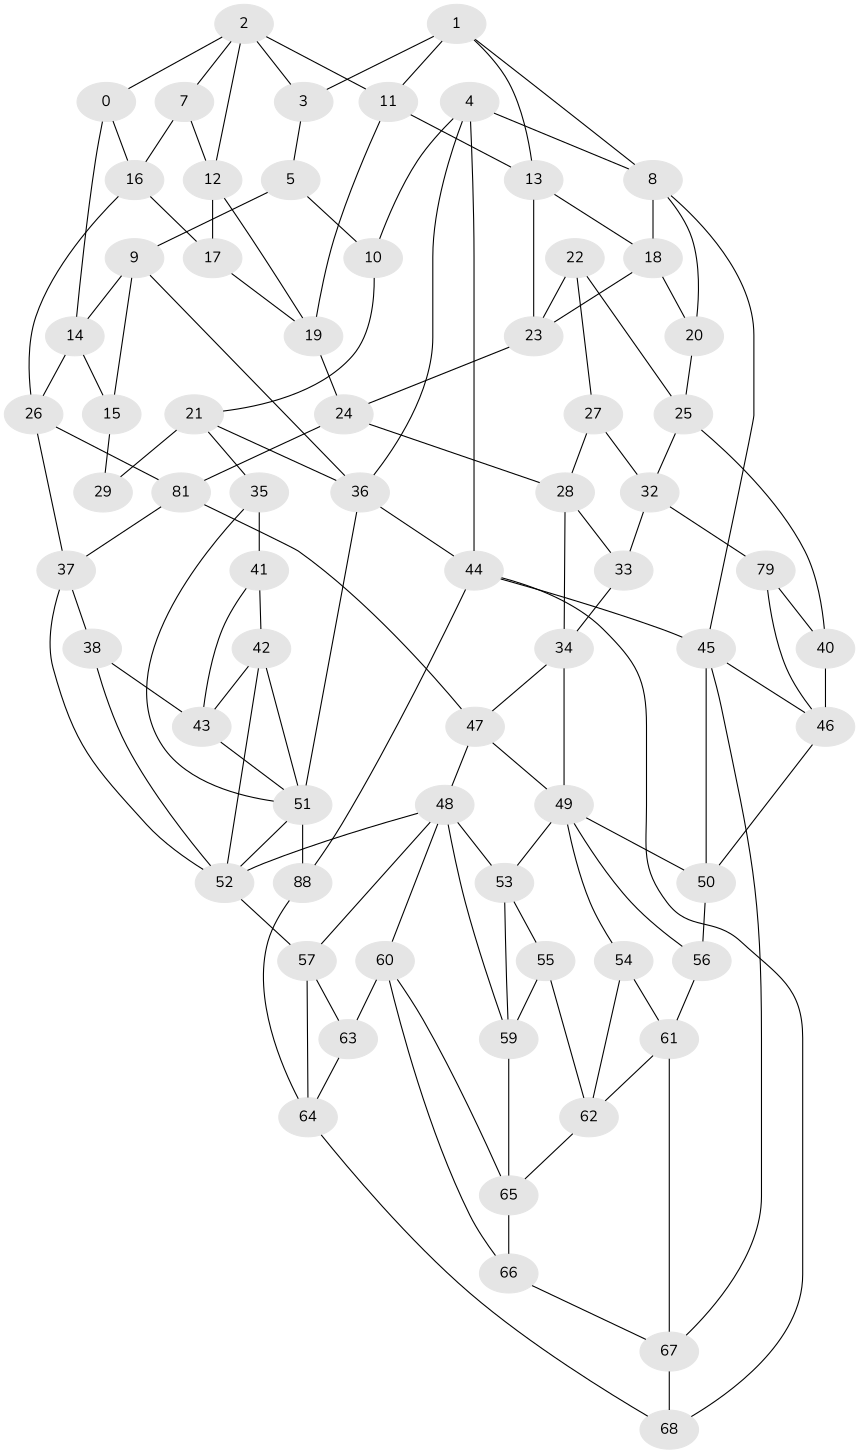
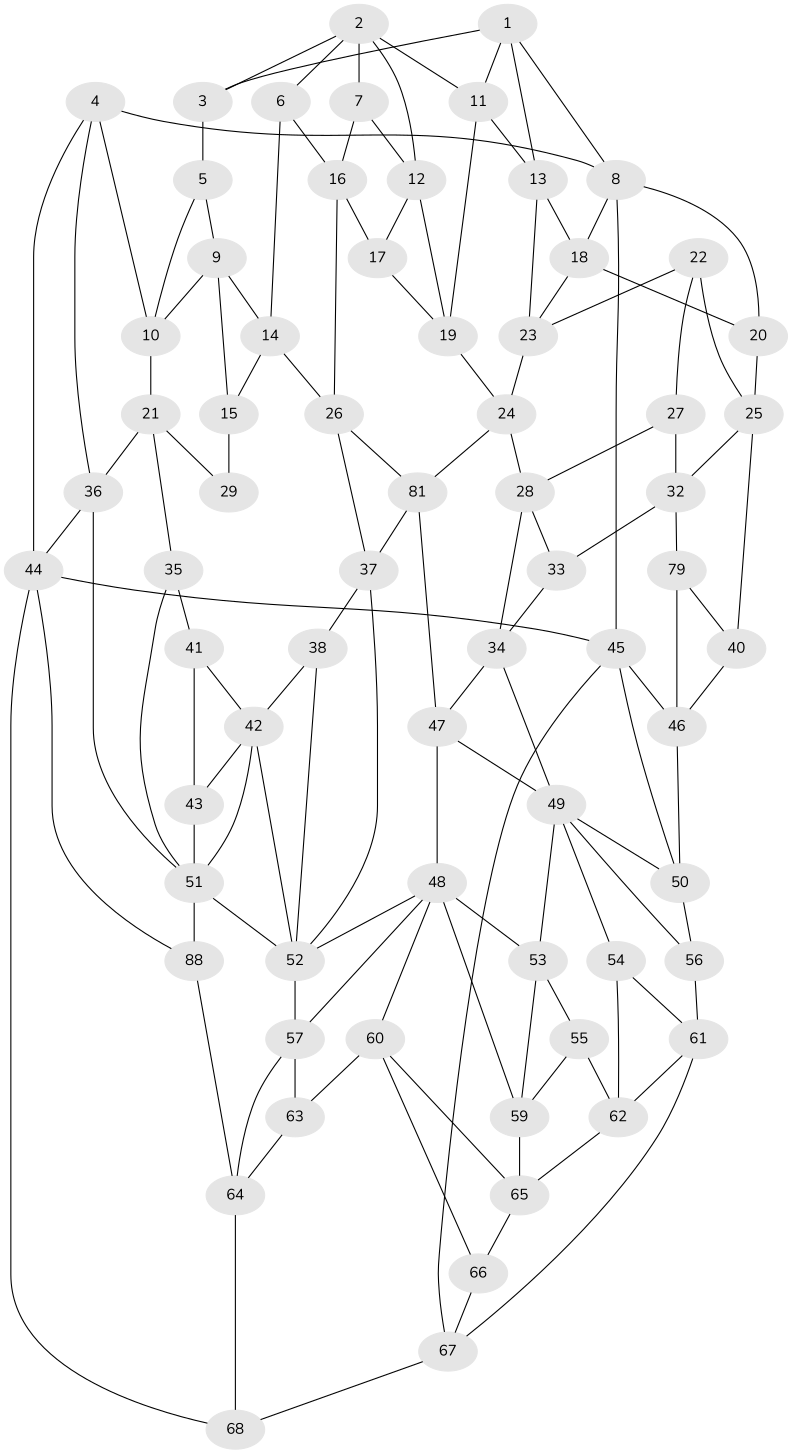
(106, 102) -> (281, 102)
(247, 375) -> (184, 297)
(140, 683) -> (286, 688)
